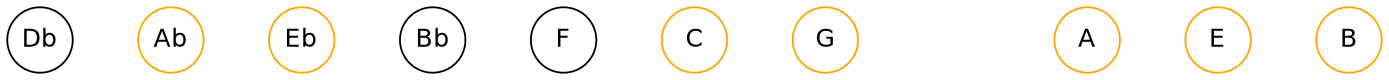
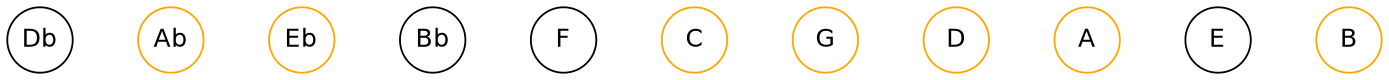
none -> (956, 40)
(1218, 40) -> (1218, 40)
